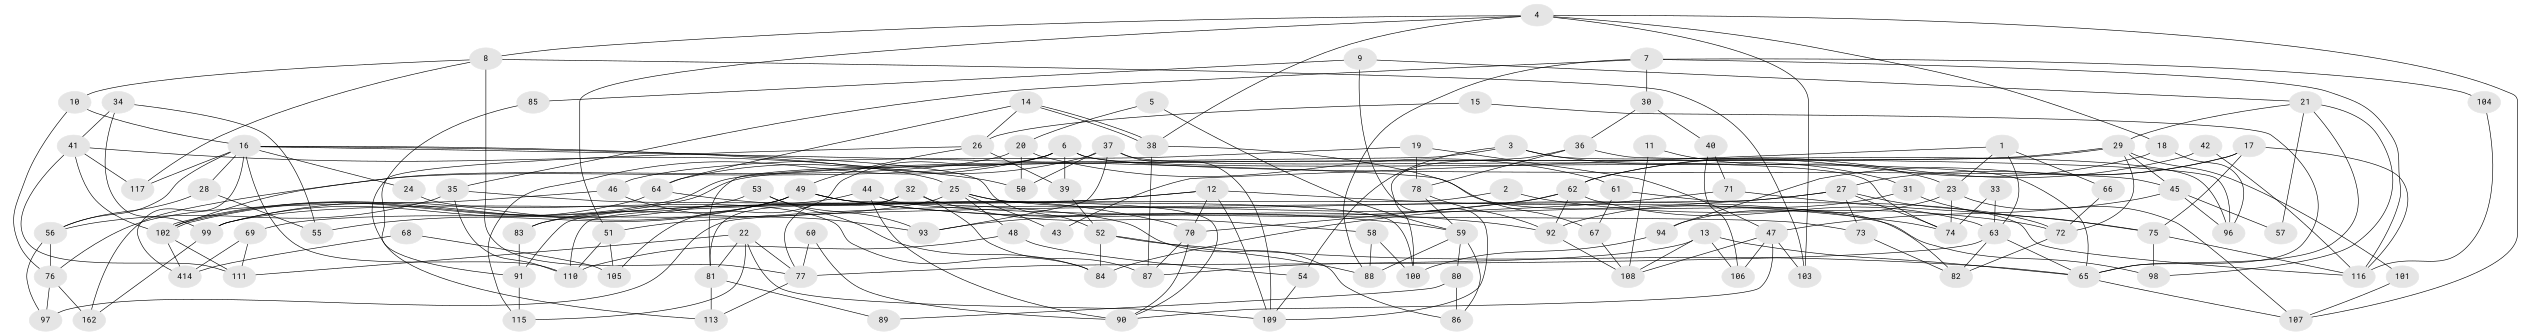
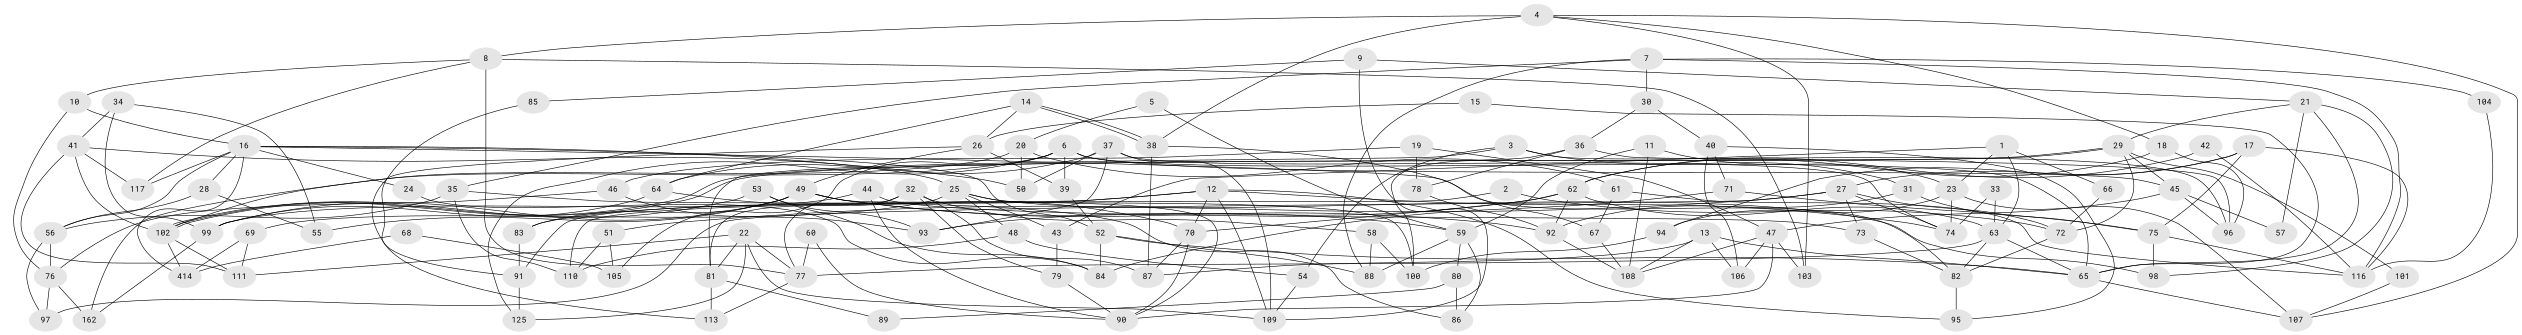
(985, 44) -> none
(1439, 211) -> (1550, 179)
(374, 261) -> none
none -> (1057, 277)
(519, 320) -> (519, 320)
none -> (1956, 320)
